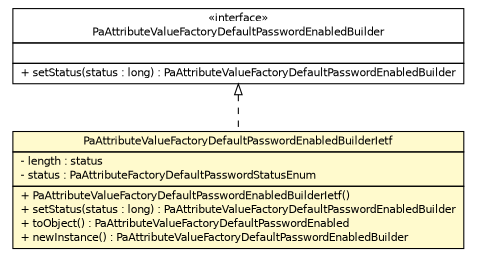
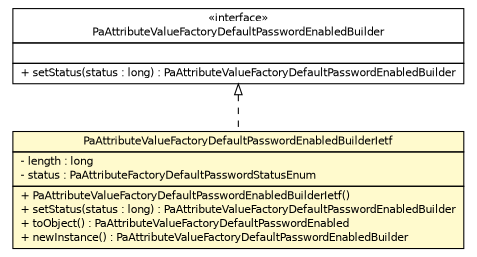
(62, 162) -> (57, 162)
